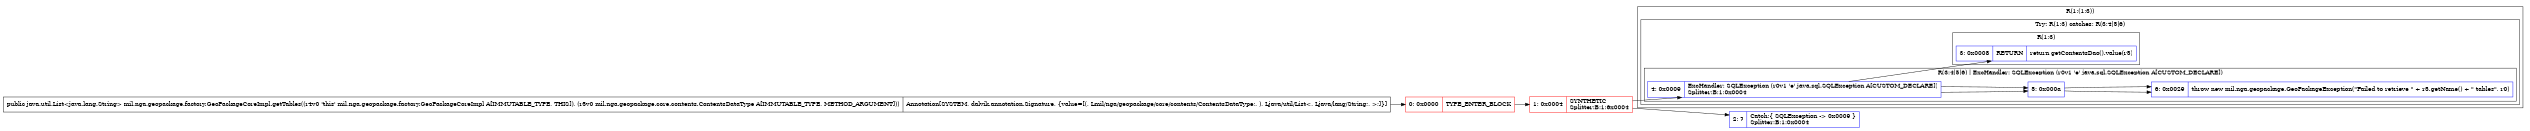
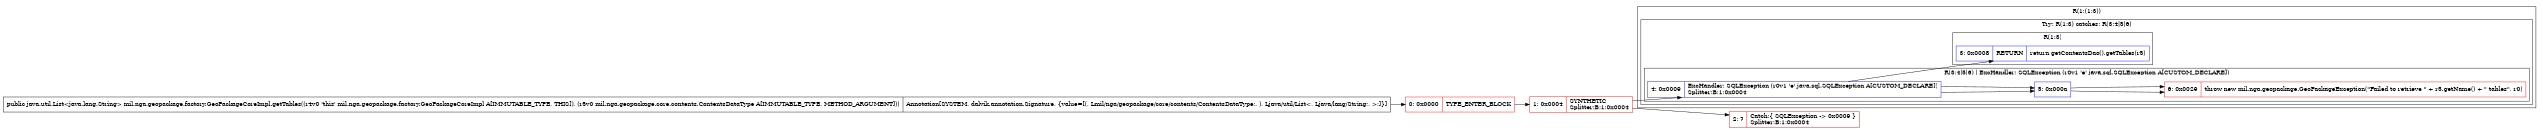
(2081, 53) -> (2088, 53)
(2332, 89) -> (2345, 89)
(1599, 107) -> (1599, 107)
(1794, 120) -> (1794, 120)
